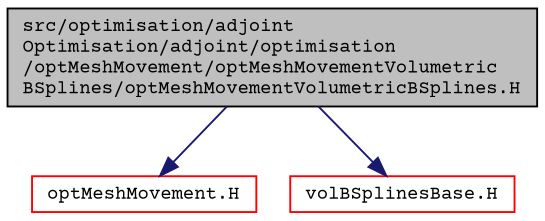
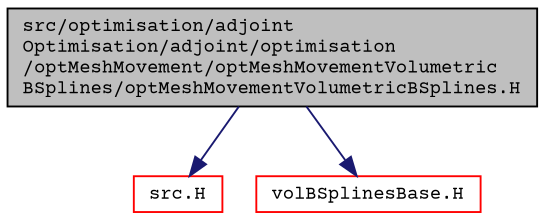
(144, 194) -> (178, 194)
